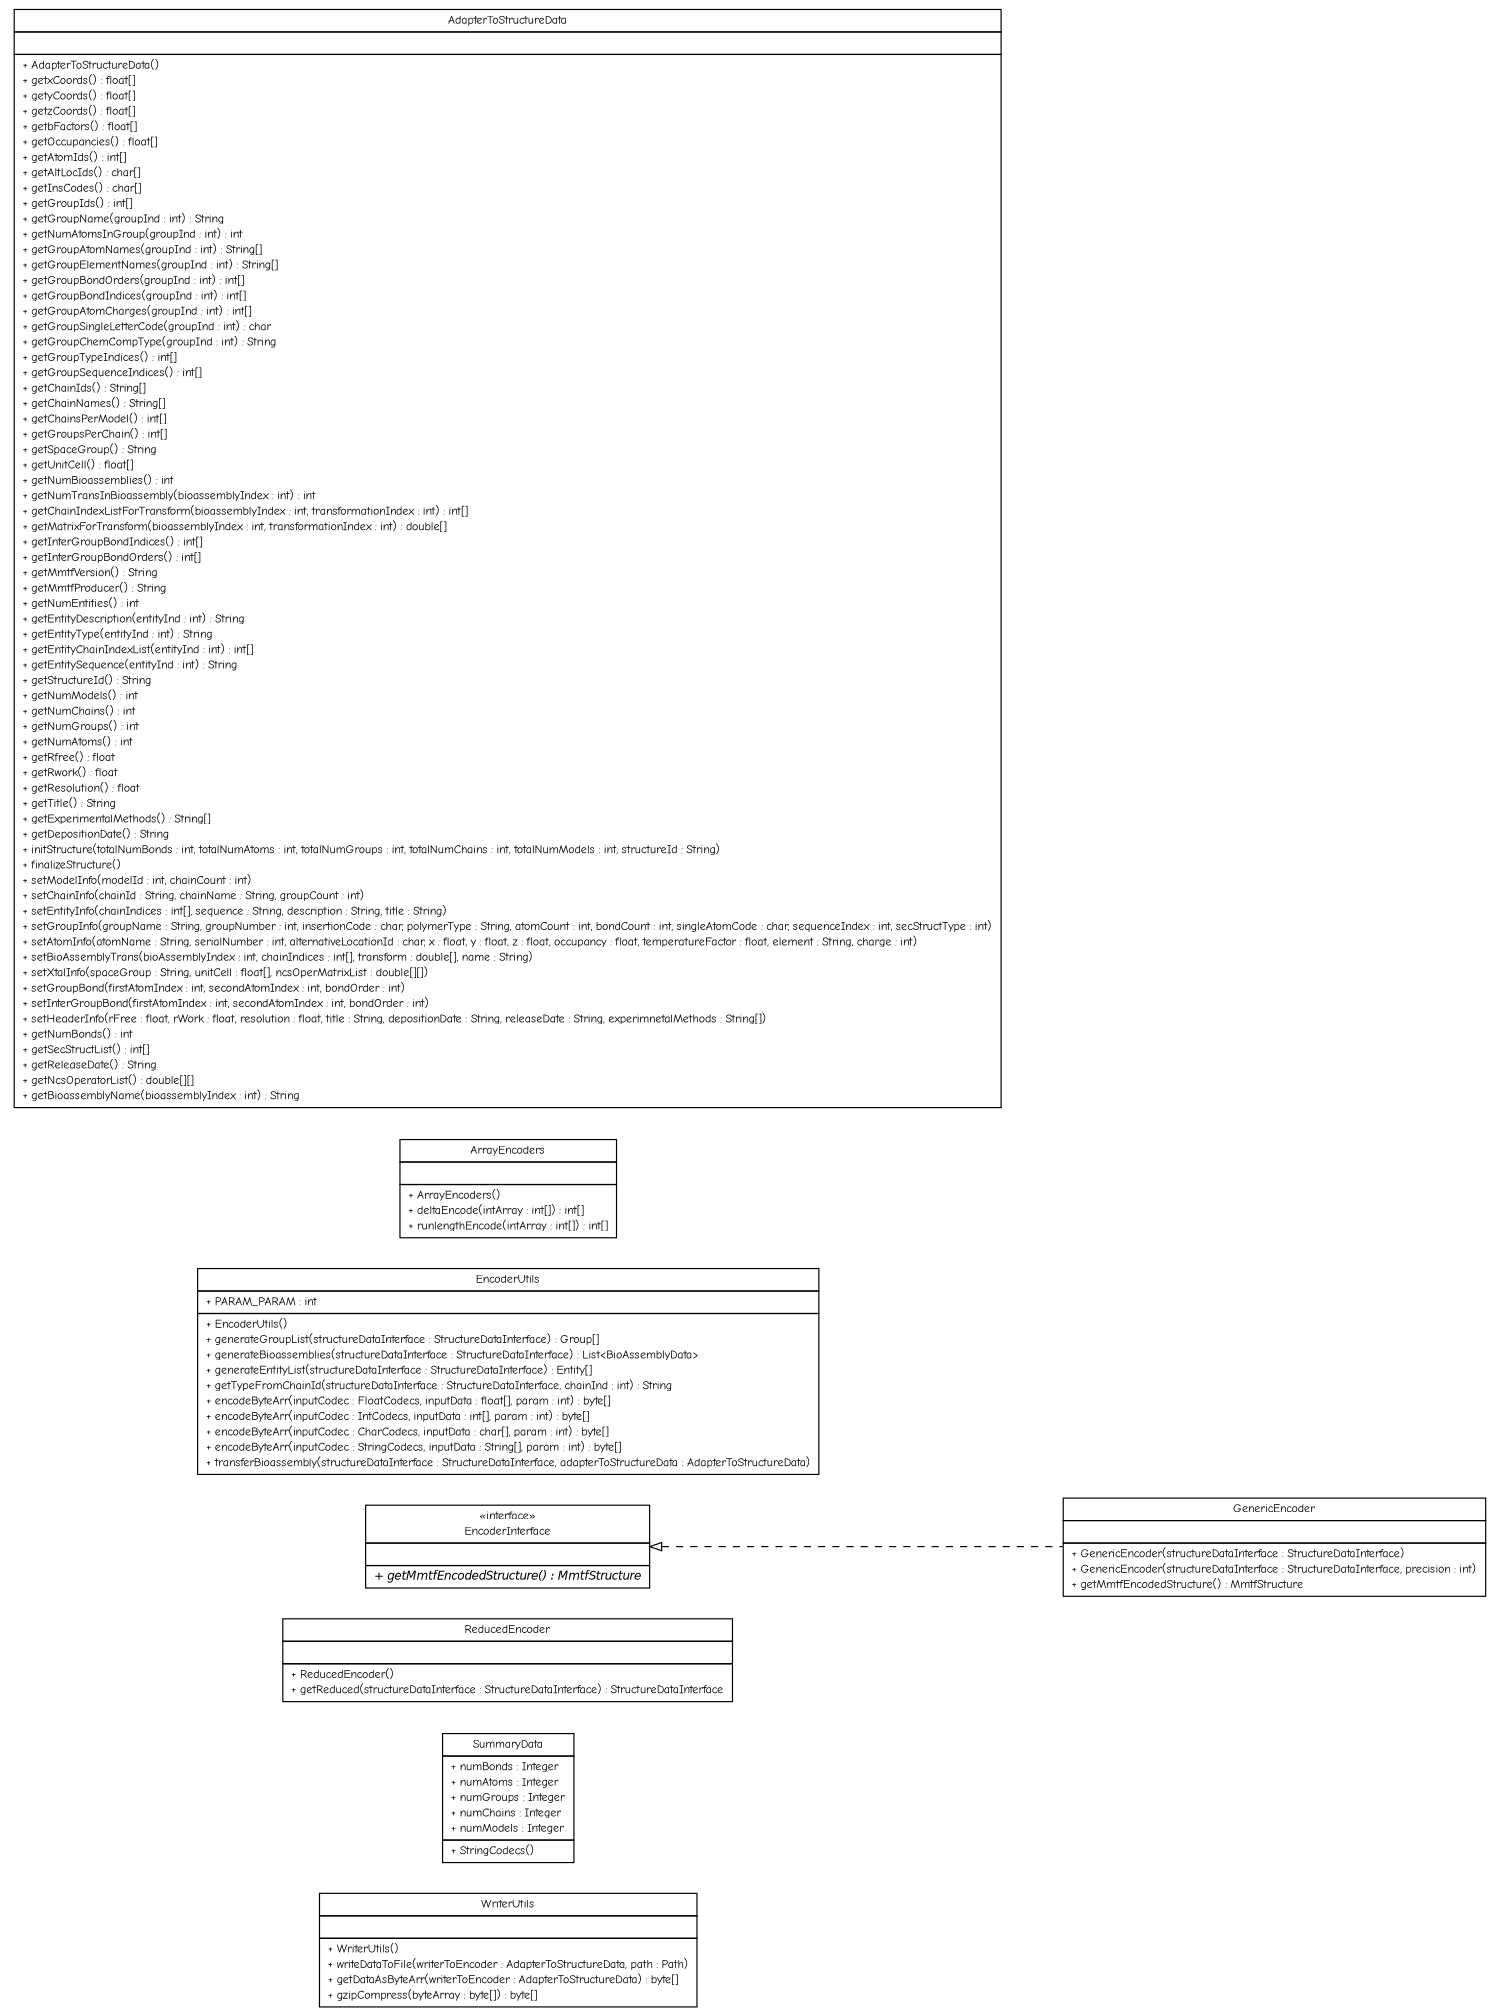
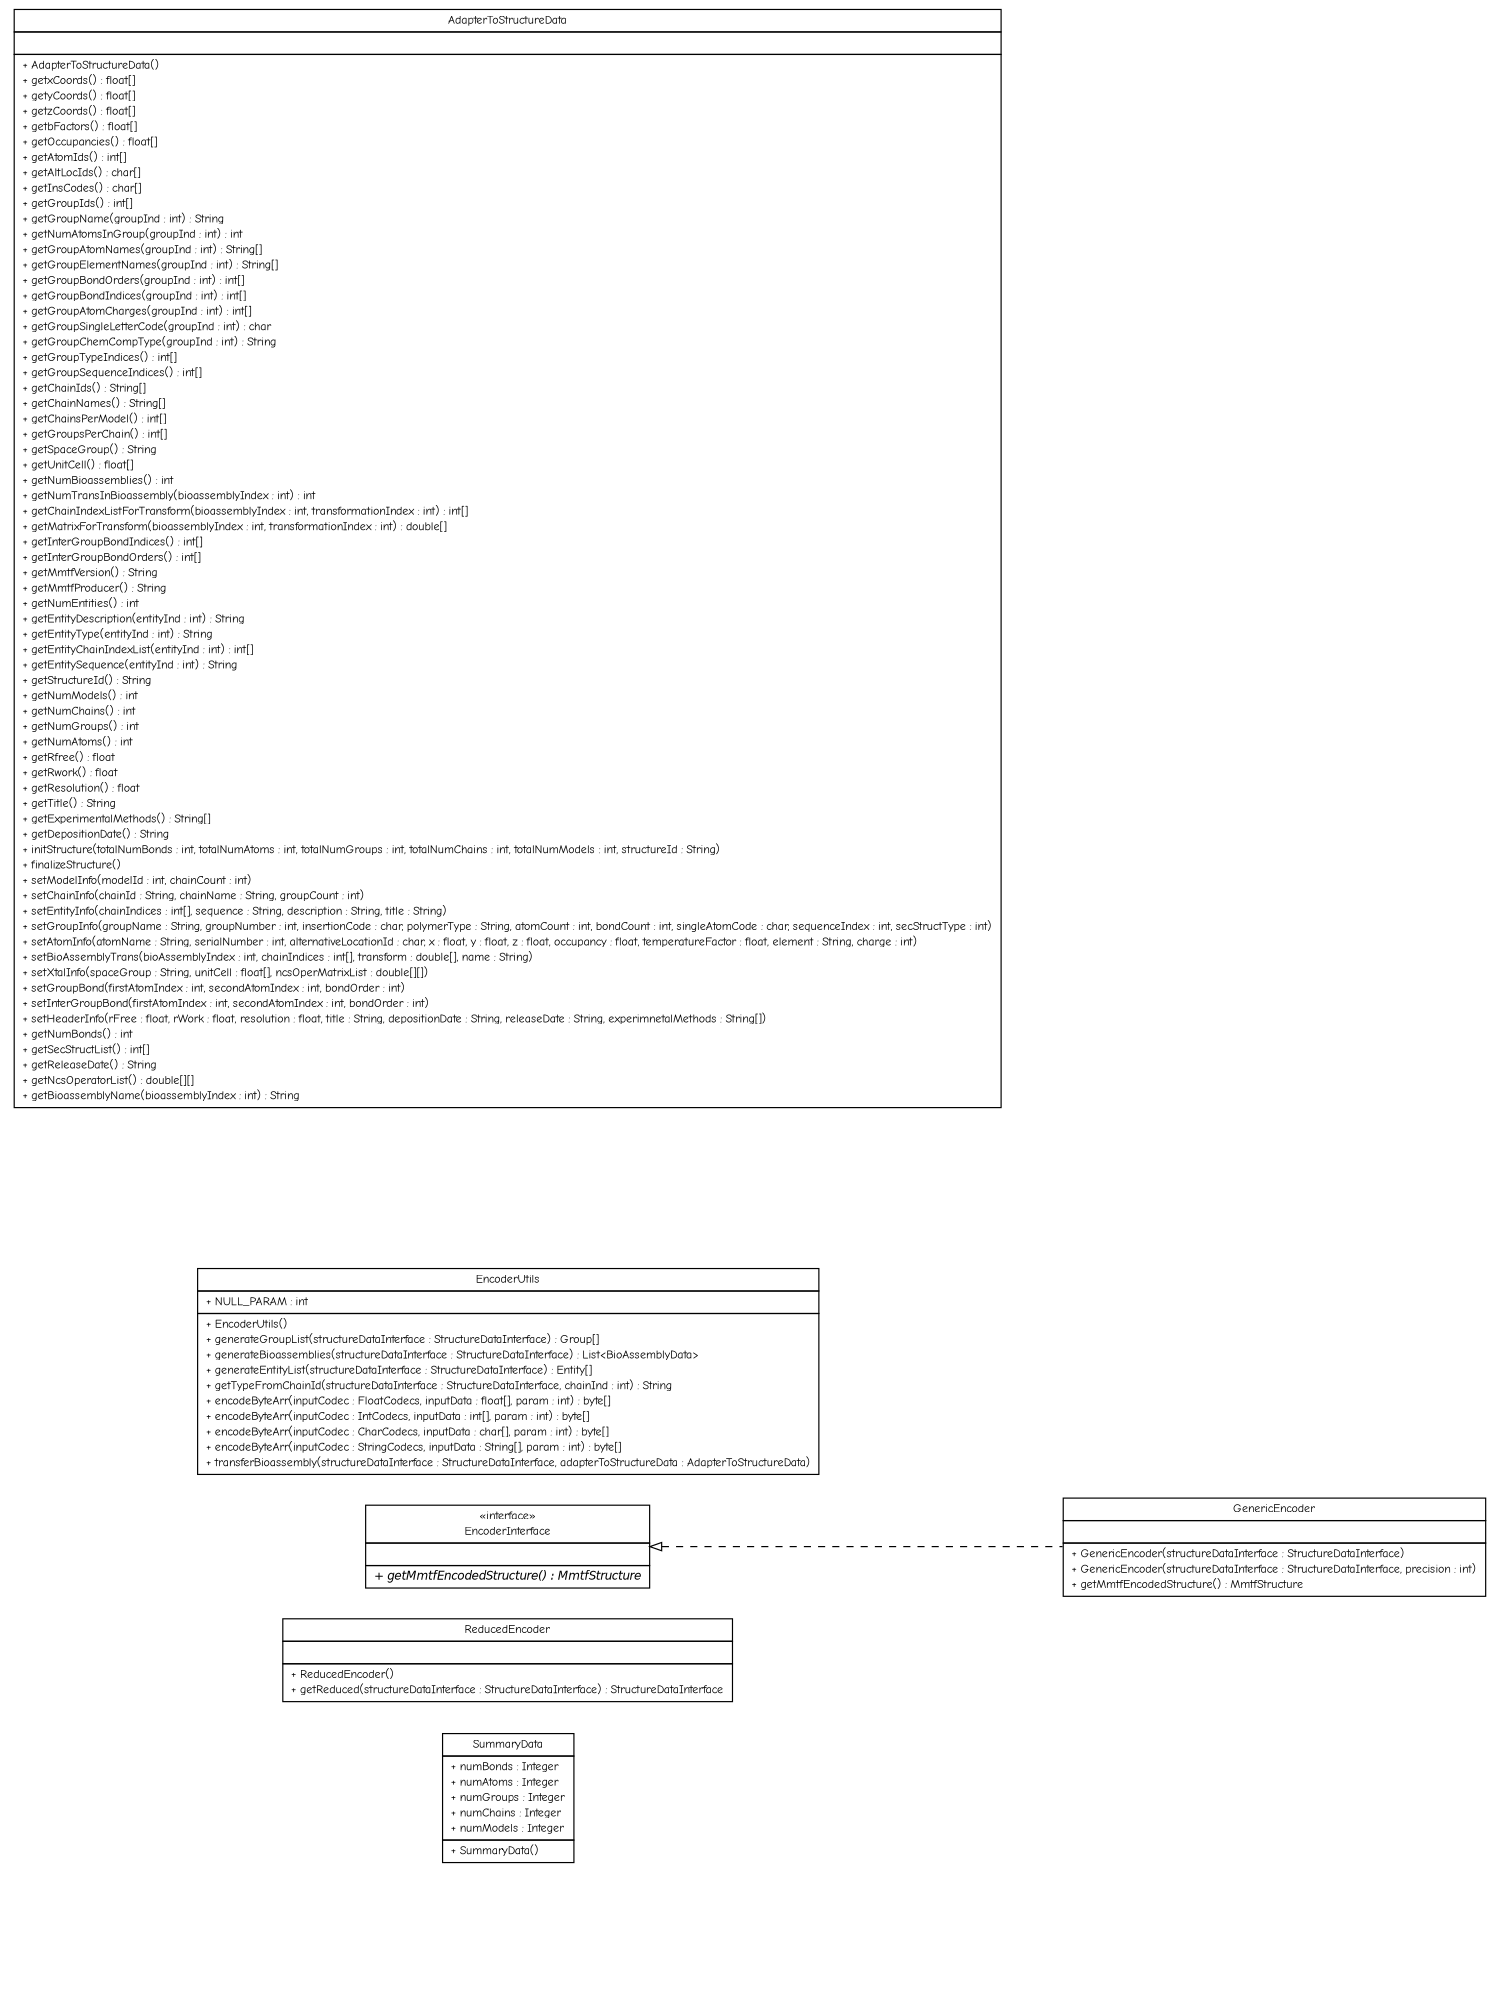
(508, 1188) -> none
(262, 1302) -> (257, 1302)
(493, 1851) -> (495, 1851)
(508, 1950) -> none
